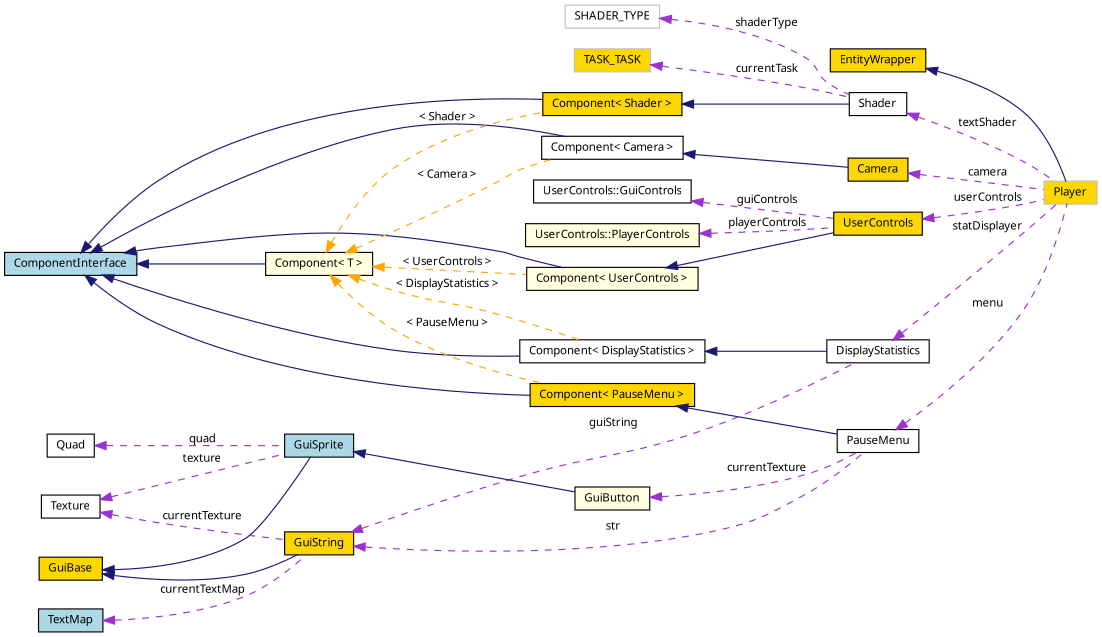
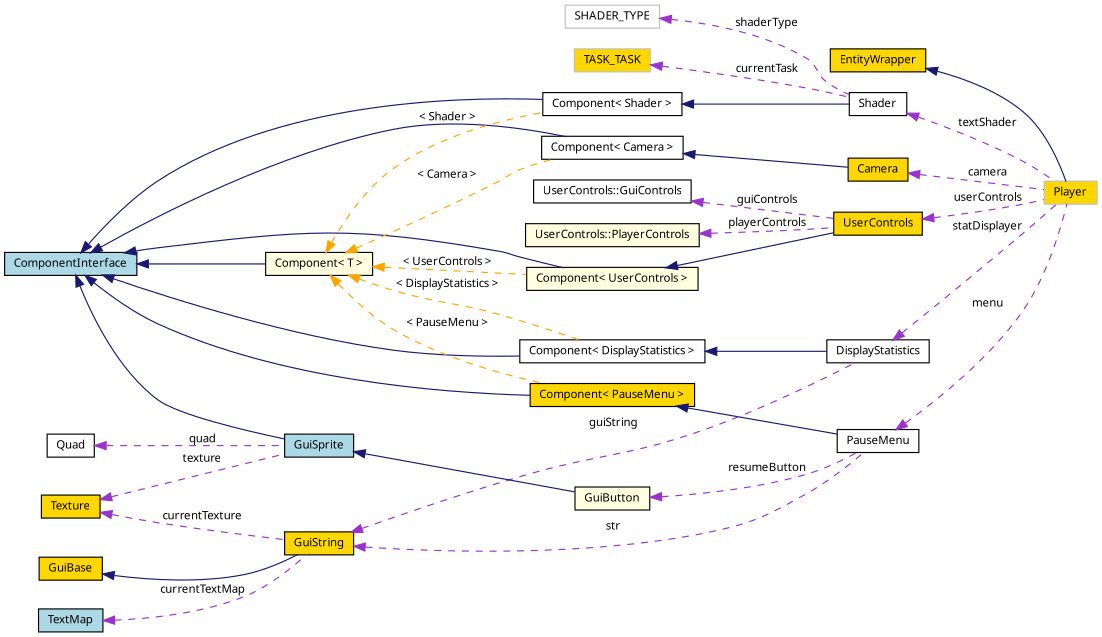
(612, 104) -> (612, 104)
(766, 468) -> (766, 468)
(71, 507) -> (71, 507)
(232, 546) -> (155, 398)
